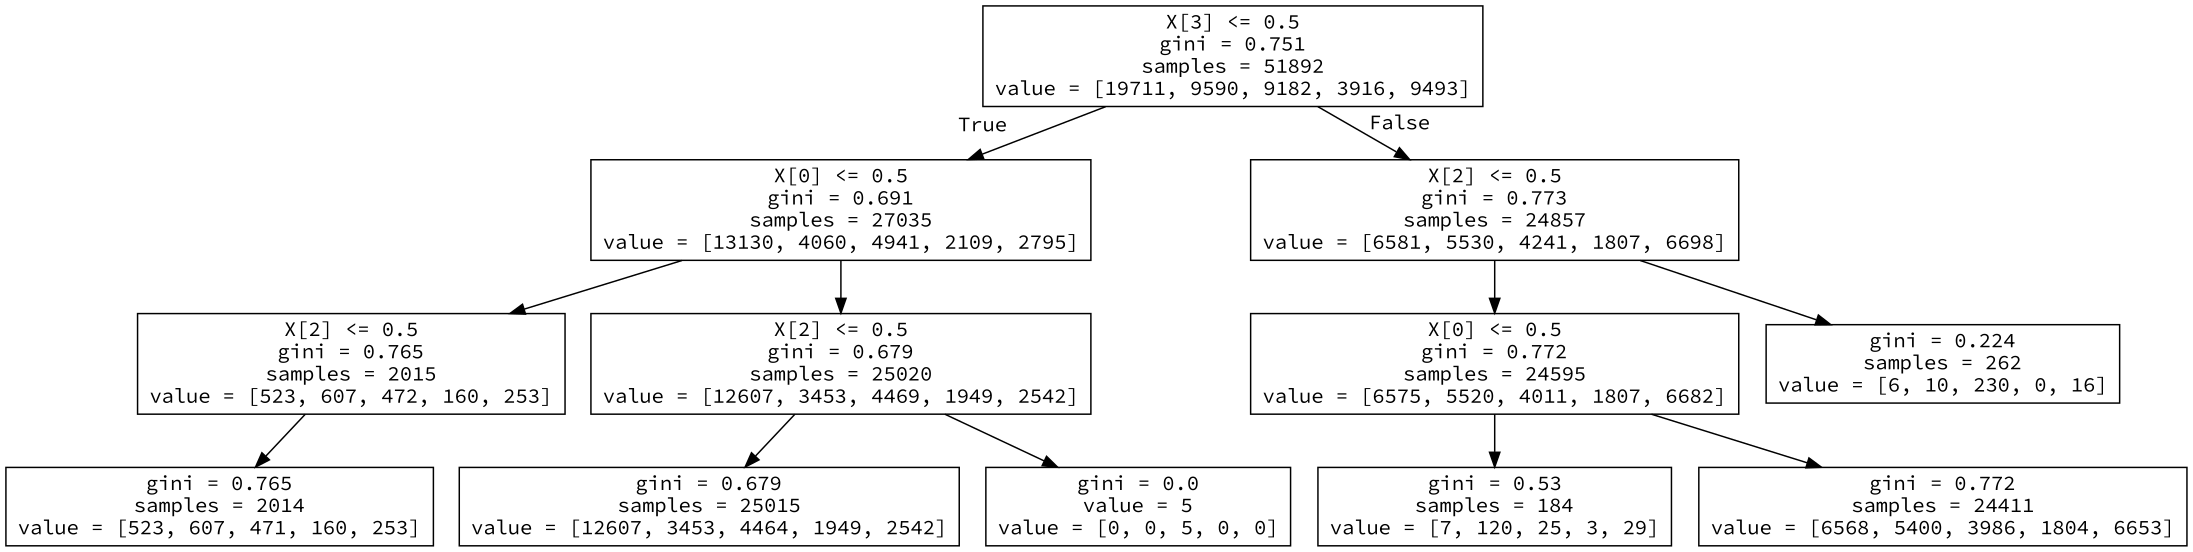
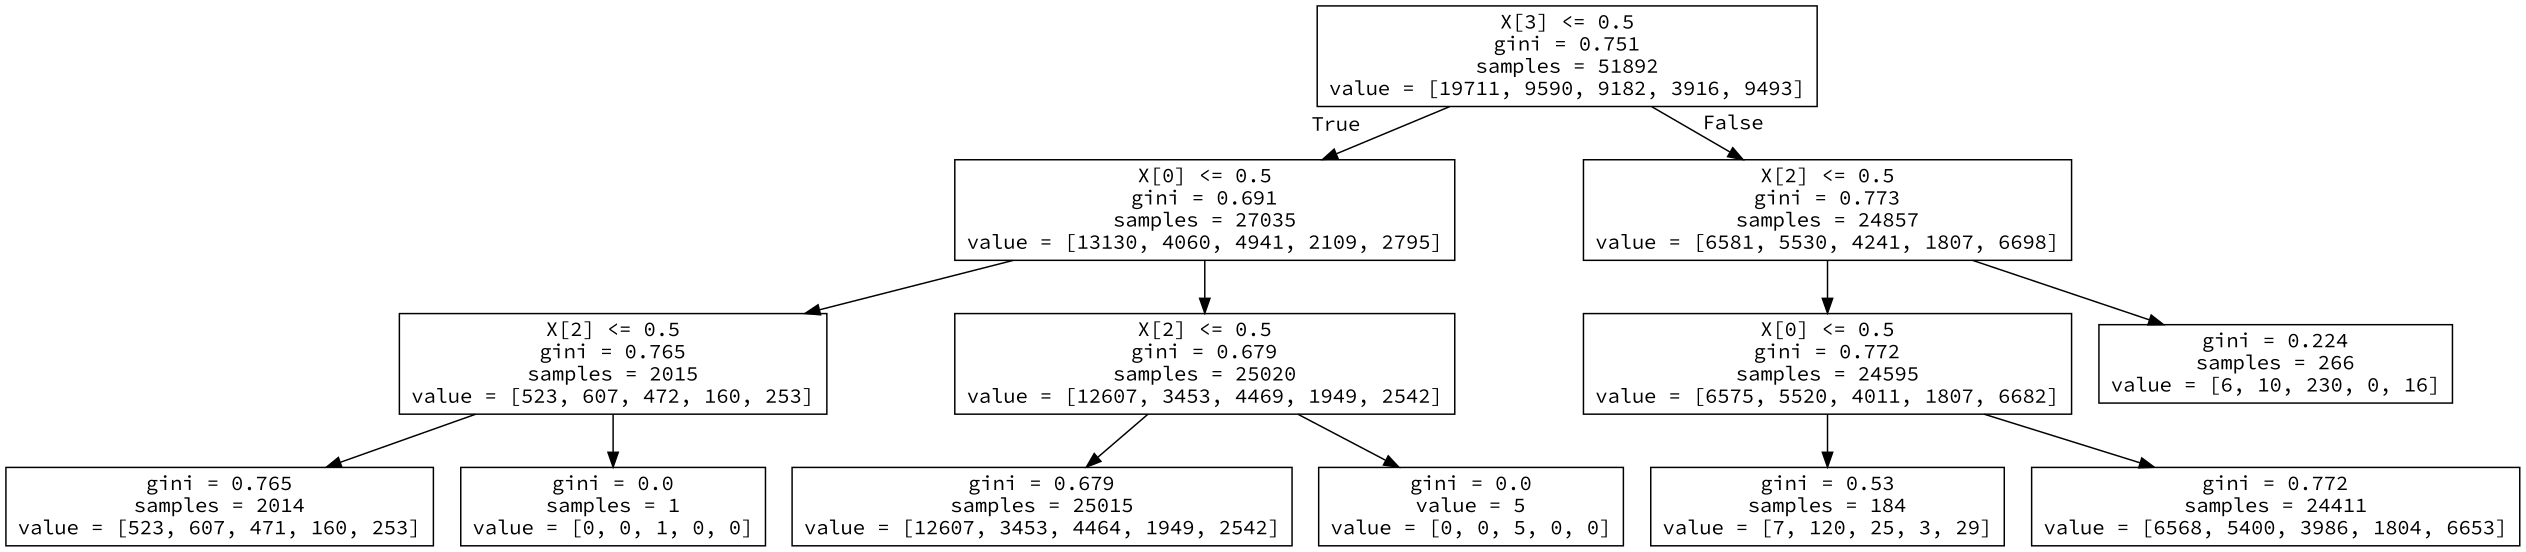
(1943, 364) -> (2276, 364)
none -> (613, 507)
